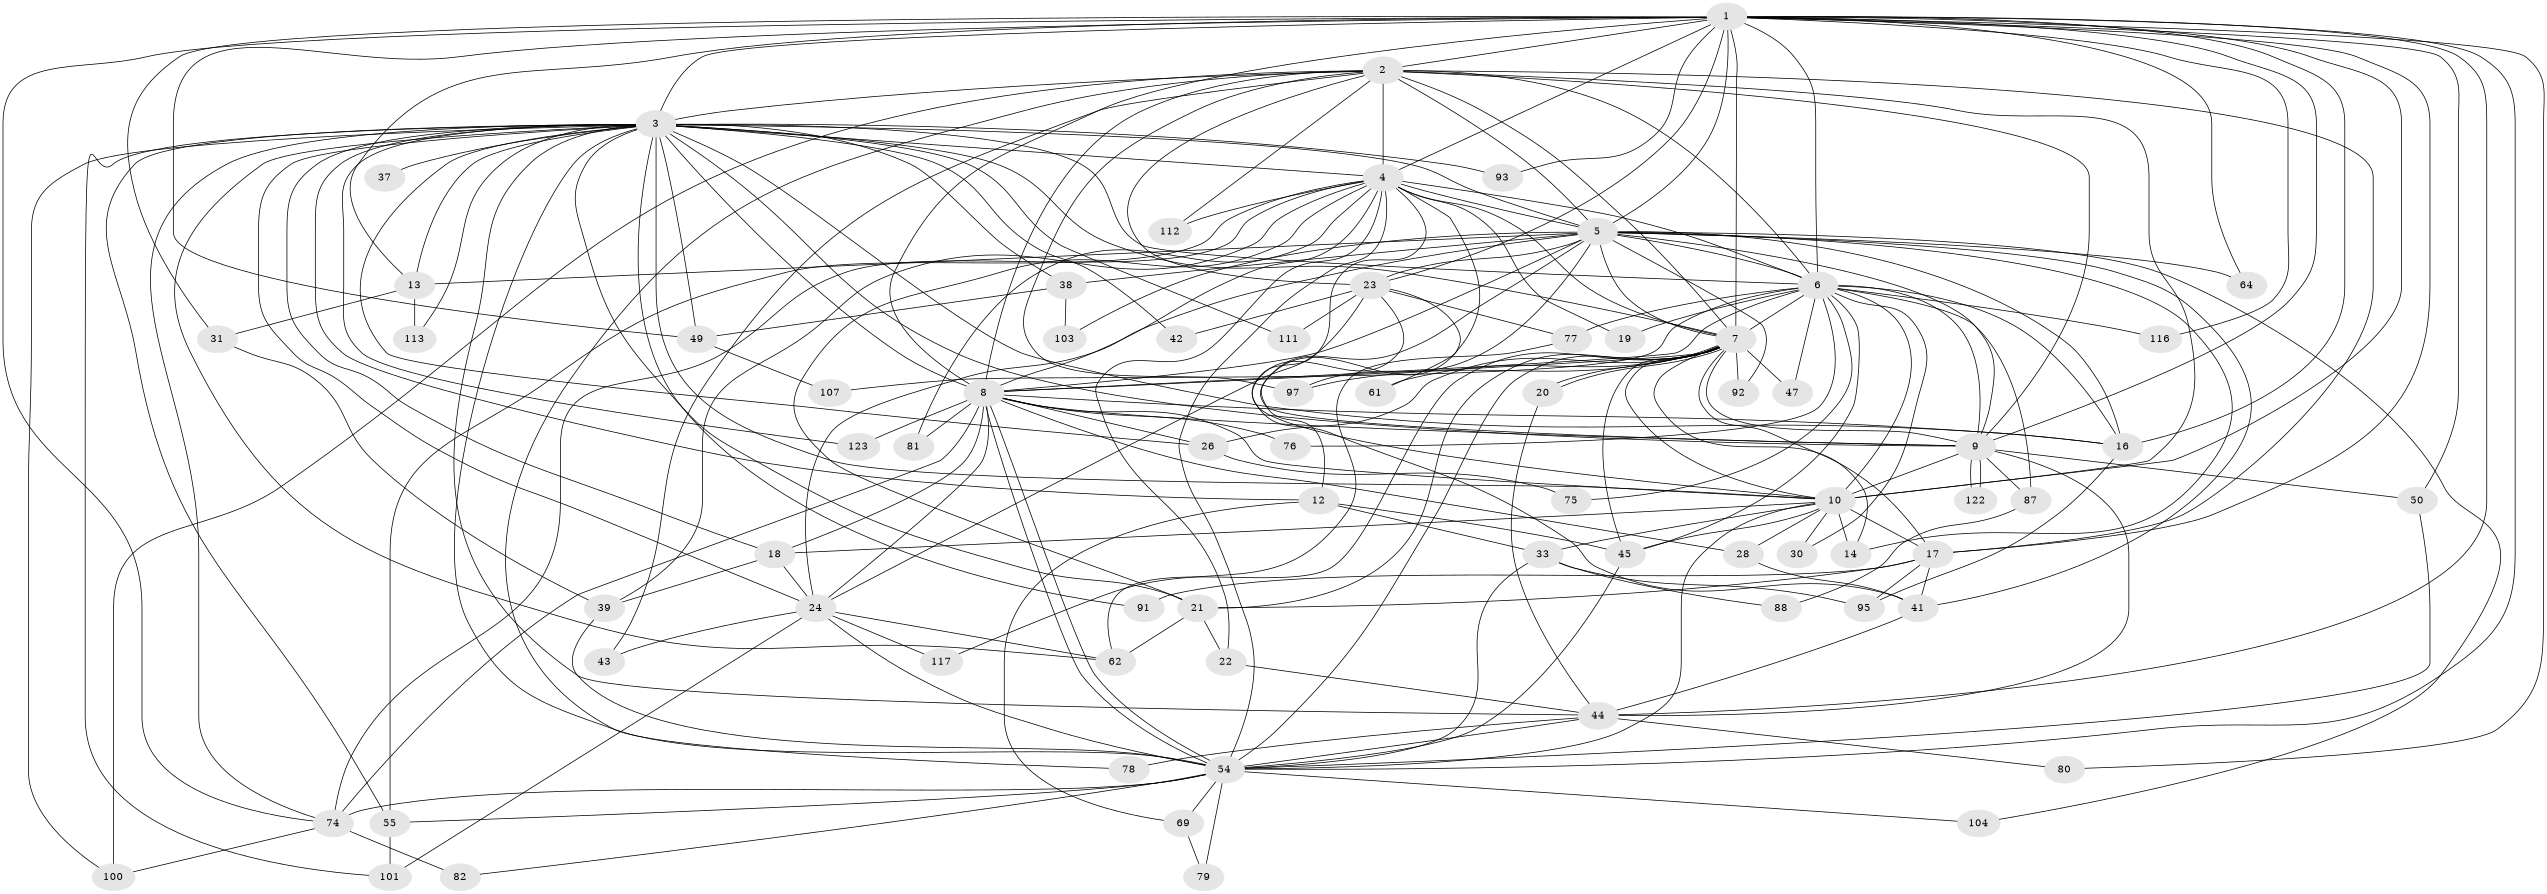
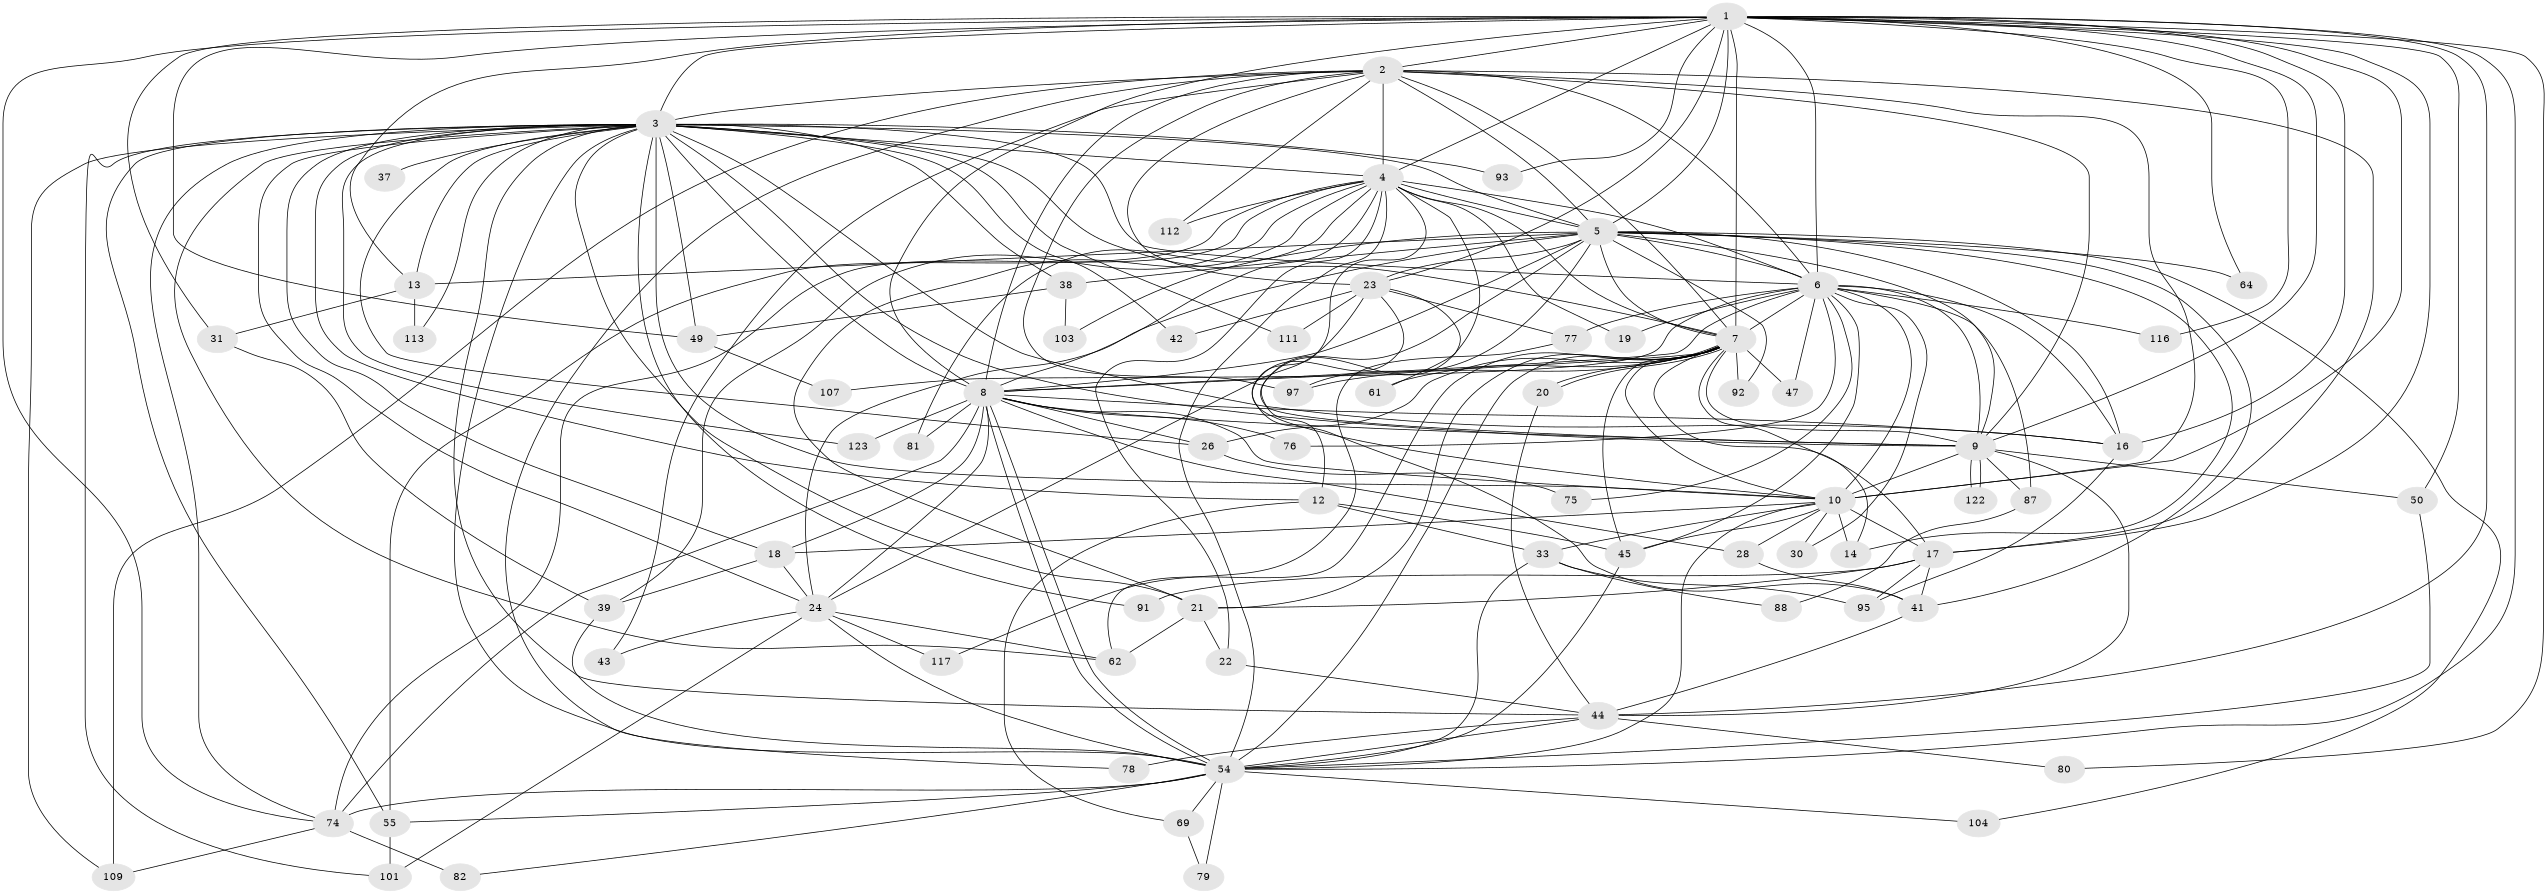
(114, 877) -> (114, 877)
